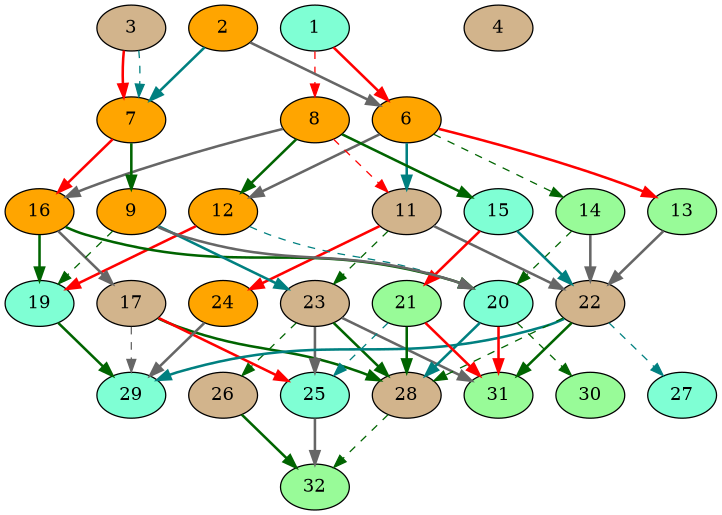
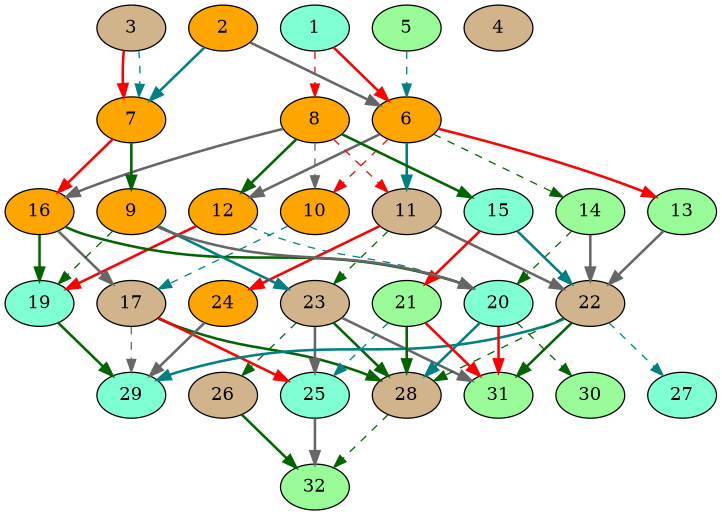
none -> (407, 28)
none -> (315, 212)
